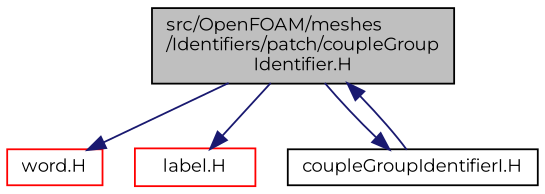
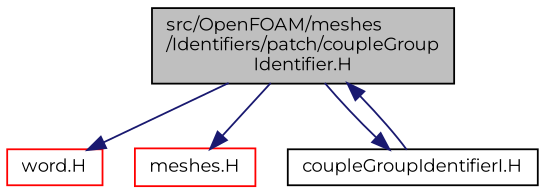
(195, 167) -> (195, 167)
